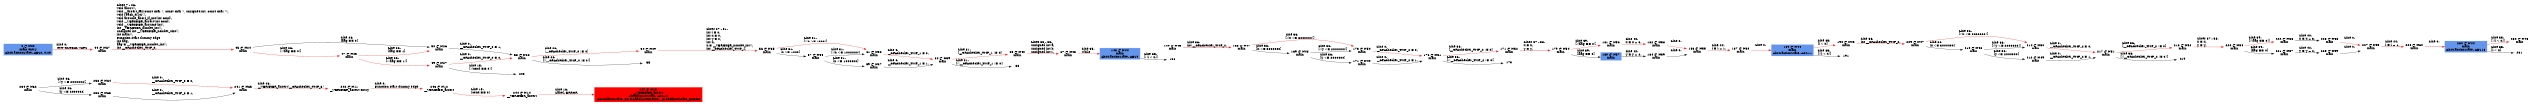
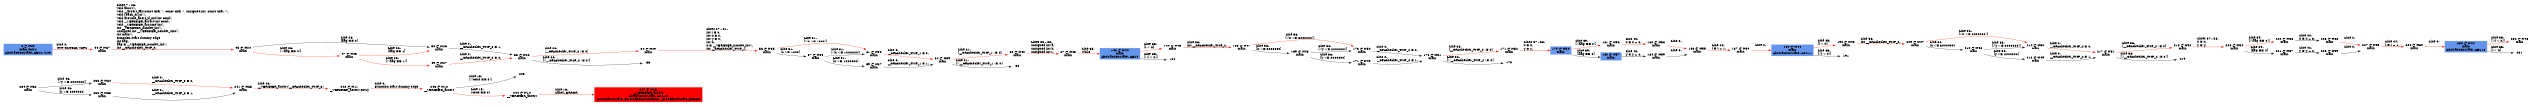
none -> (1150, 50)
(1561, 50) -> (1561, 50)
(1396, 54) -> (1396, 54)
(481, 73) -> (485, 84)
